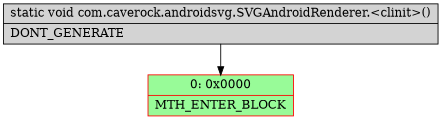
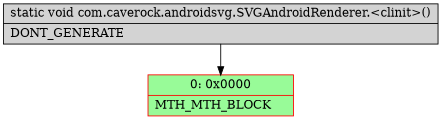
(221, 105) -> (213, 105)
